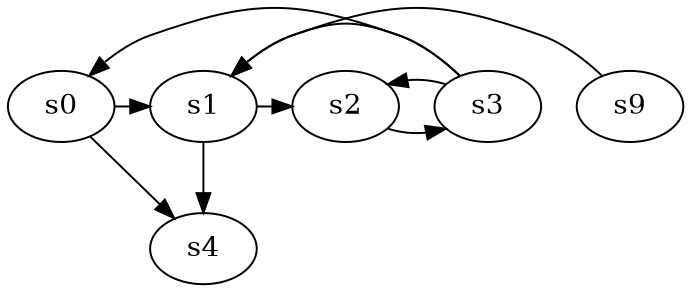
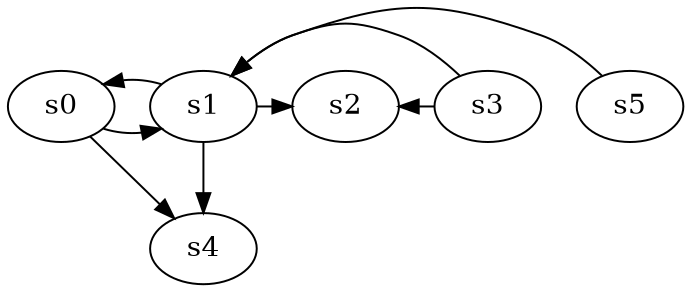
(285, 9) -> (142, 80)
(630, 106) -> (630, 106)
(407, 133) -> none
